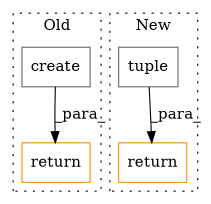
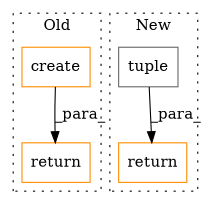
(56, 67) -> (56, 67)
